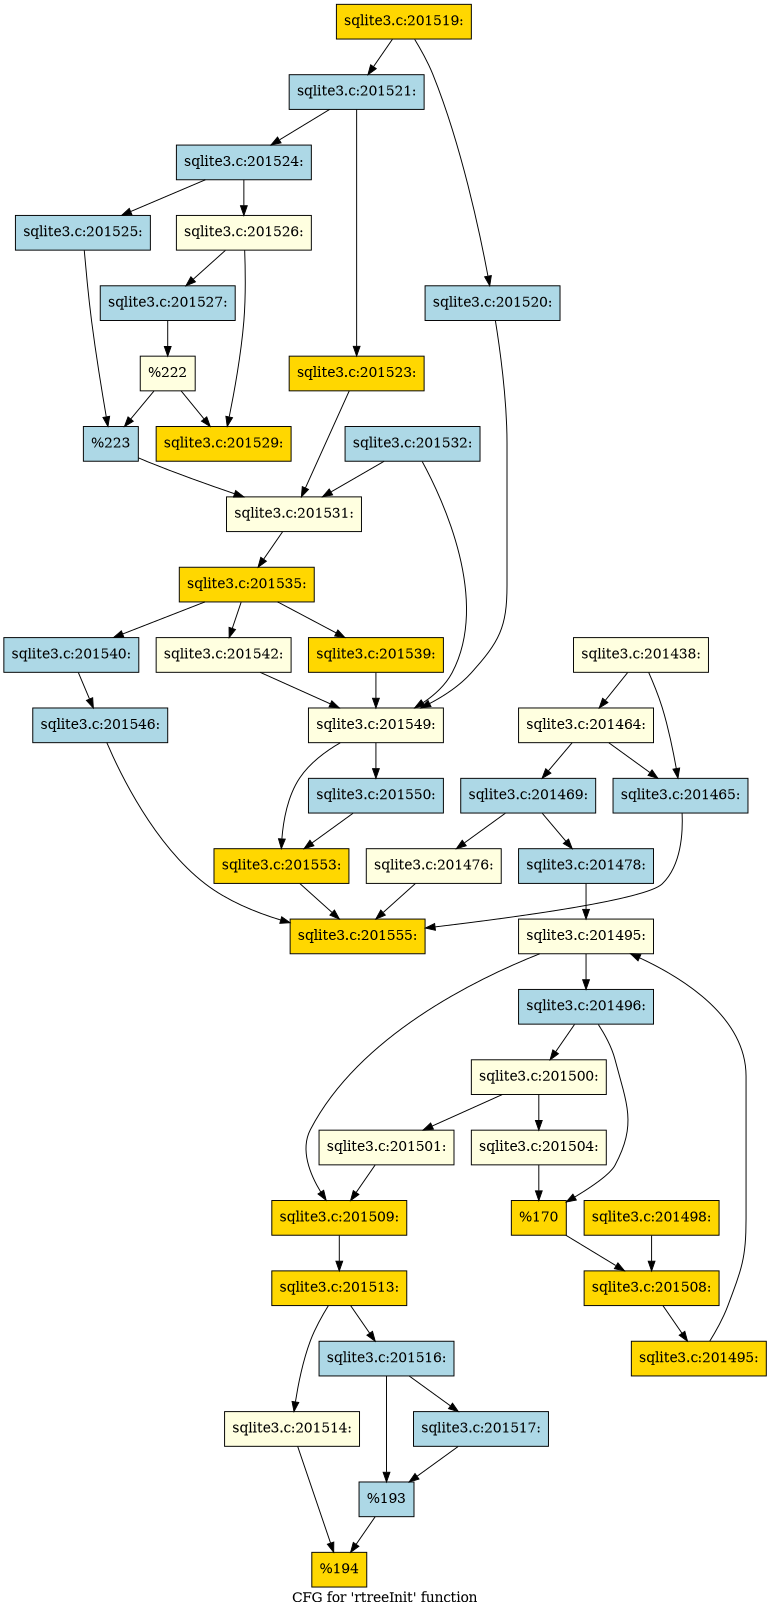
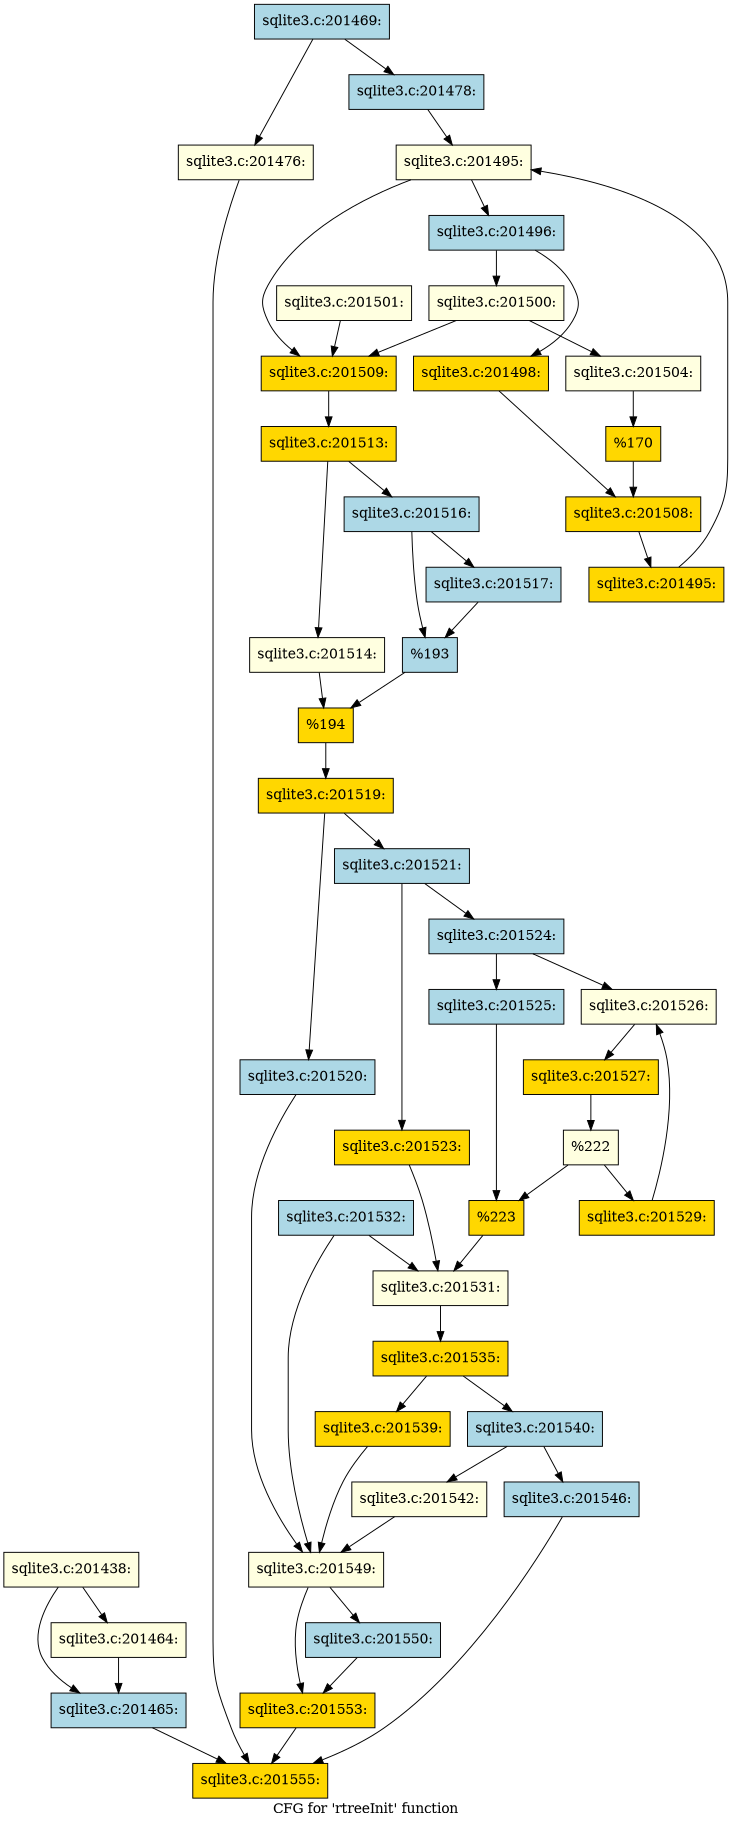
(168, 303) -> (591, 1077)
(243, 334) -> (669, 1117)
(111, 444) -> (496, 1218)
(237, 615) -> (481, 1462)
none -> (326, 756)
(560, 757) -> none
(467, 1110) -> (417, 336)
(628, 1119) -> (578, 300)
